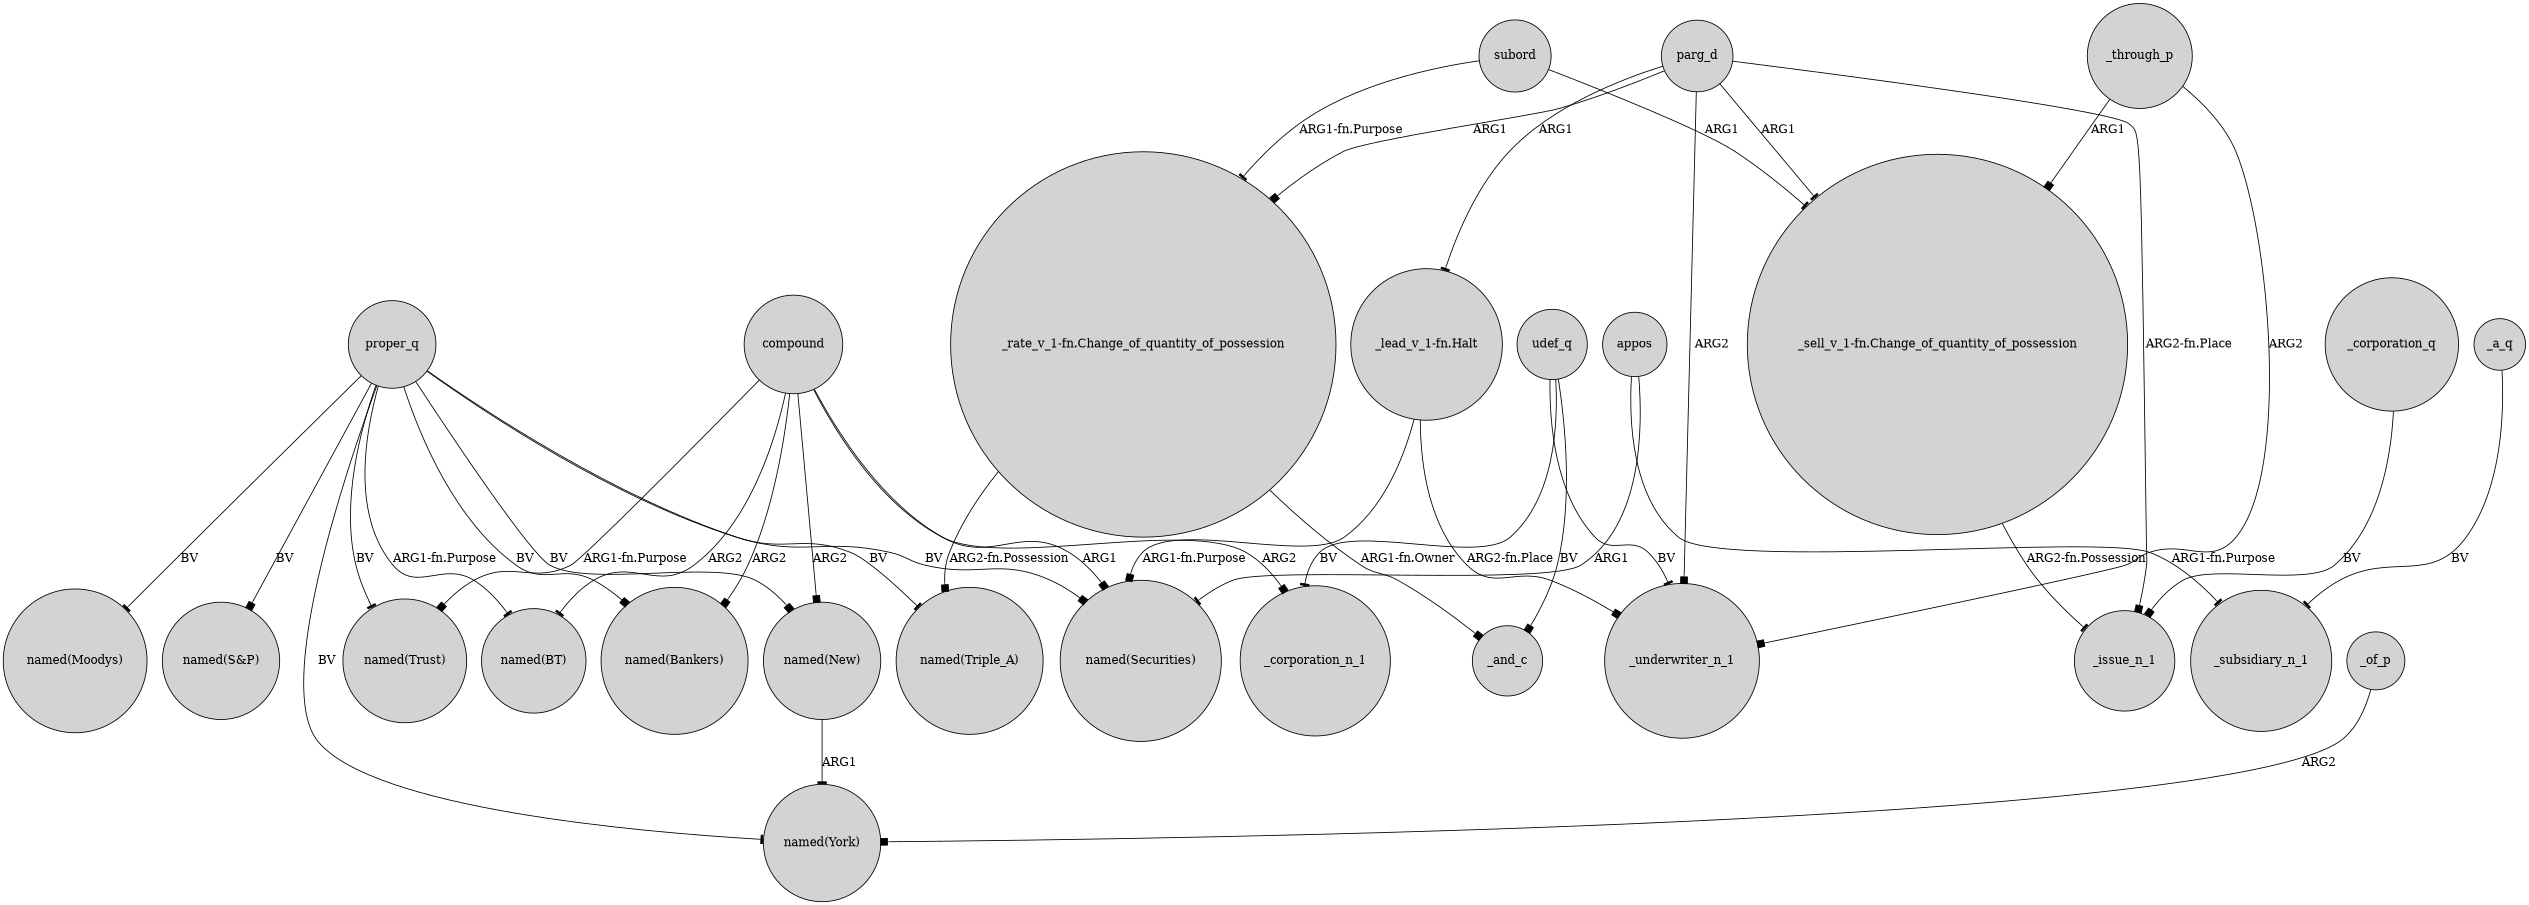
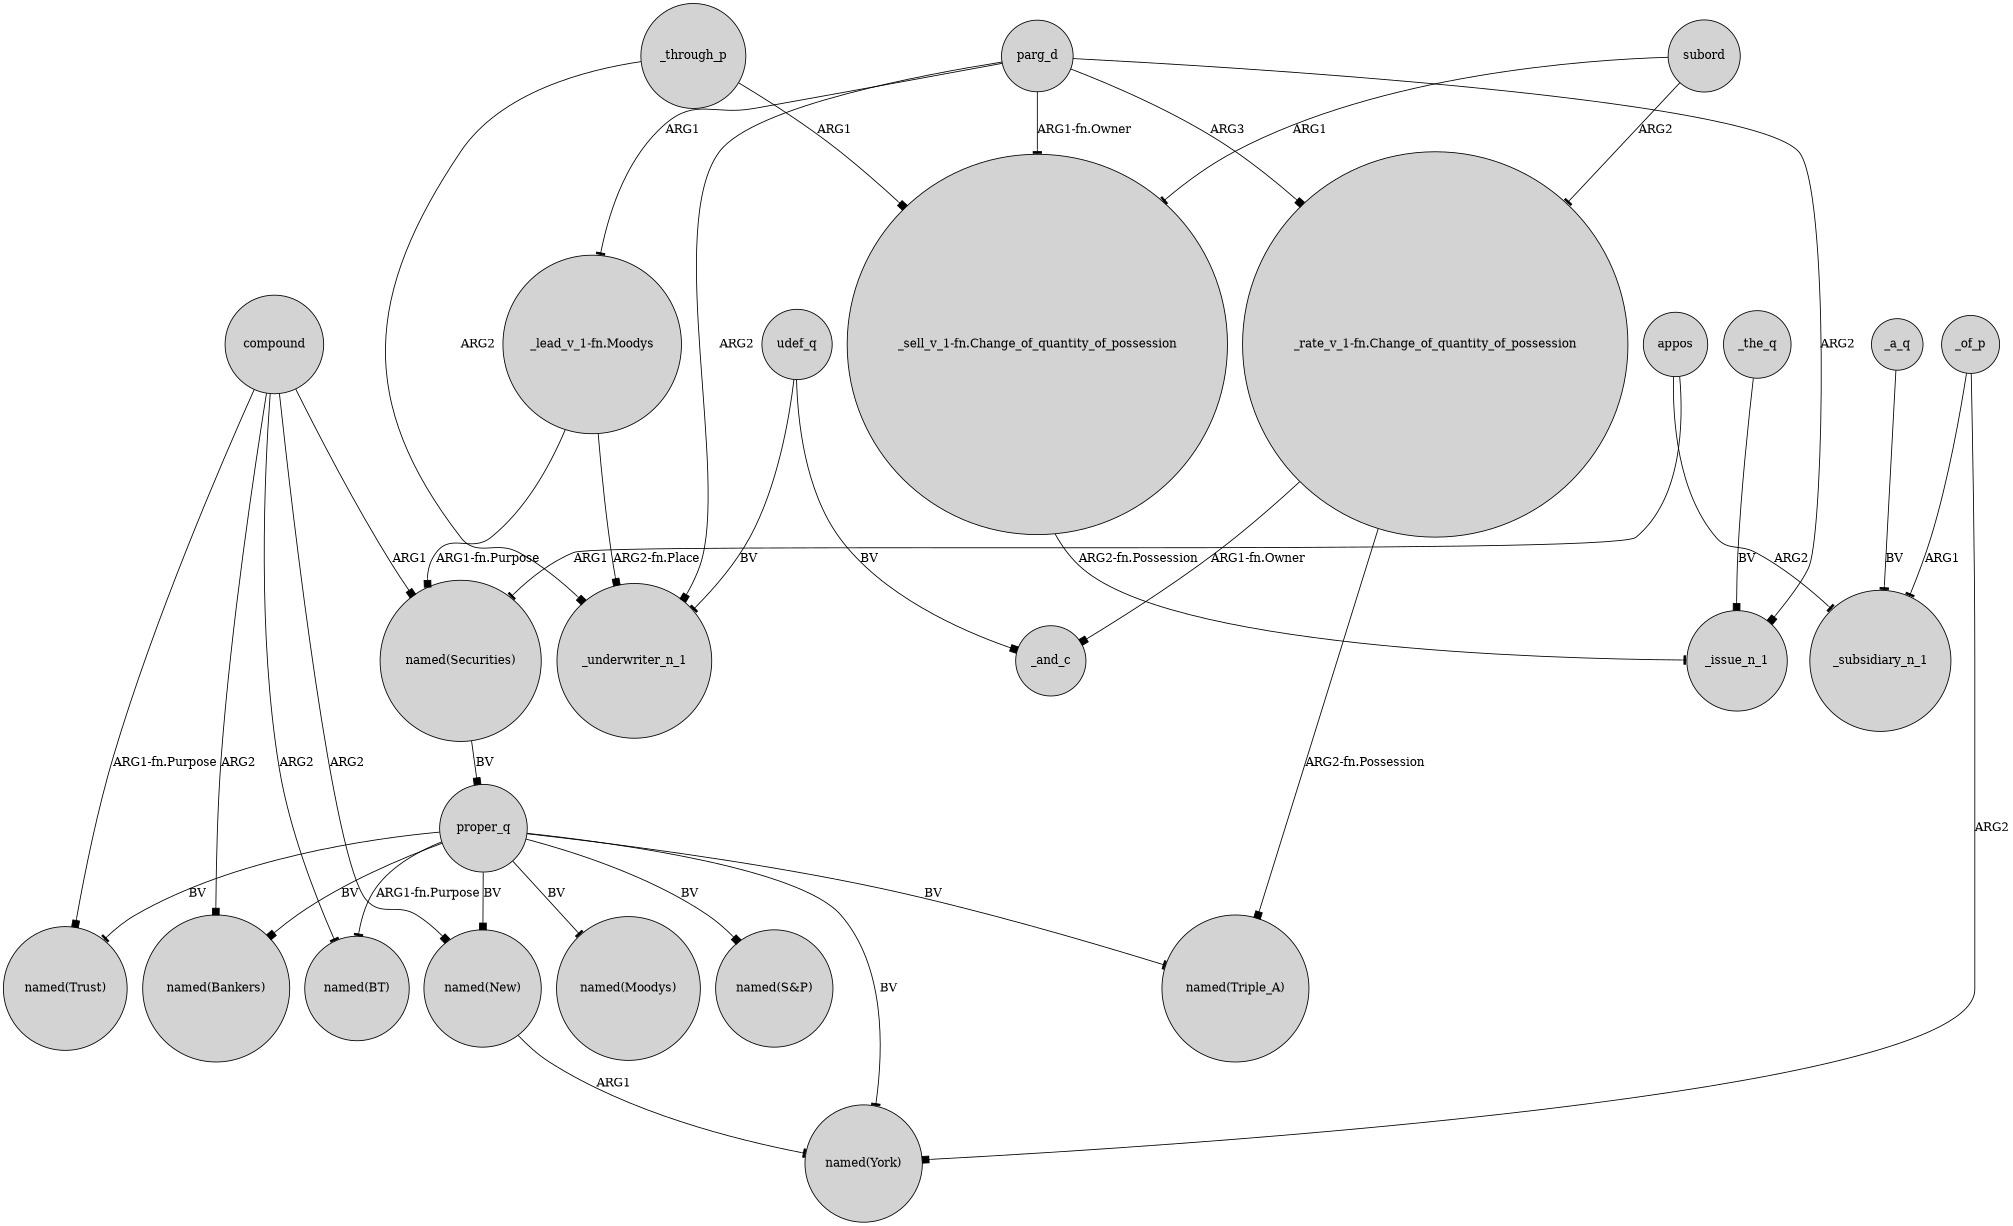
(1351, 130) -> (1656, 130)
(1490, 130) -> (1227, 130)
(1779, 130) -> (1085, 130)
(1427, 344) -> (592, 344)
(2189, 344) -> (1838, 344)
(2392, 344) -> (1757, 344)
none -> (1945, 484)
(859, 548) -> (474, 759)
(2224, 559) -> (1791, 559)
(1315, 661) -> none
